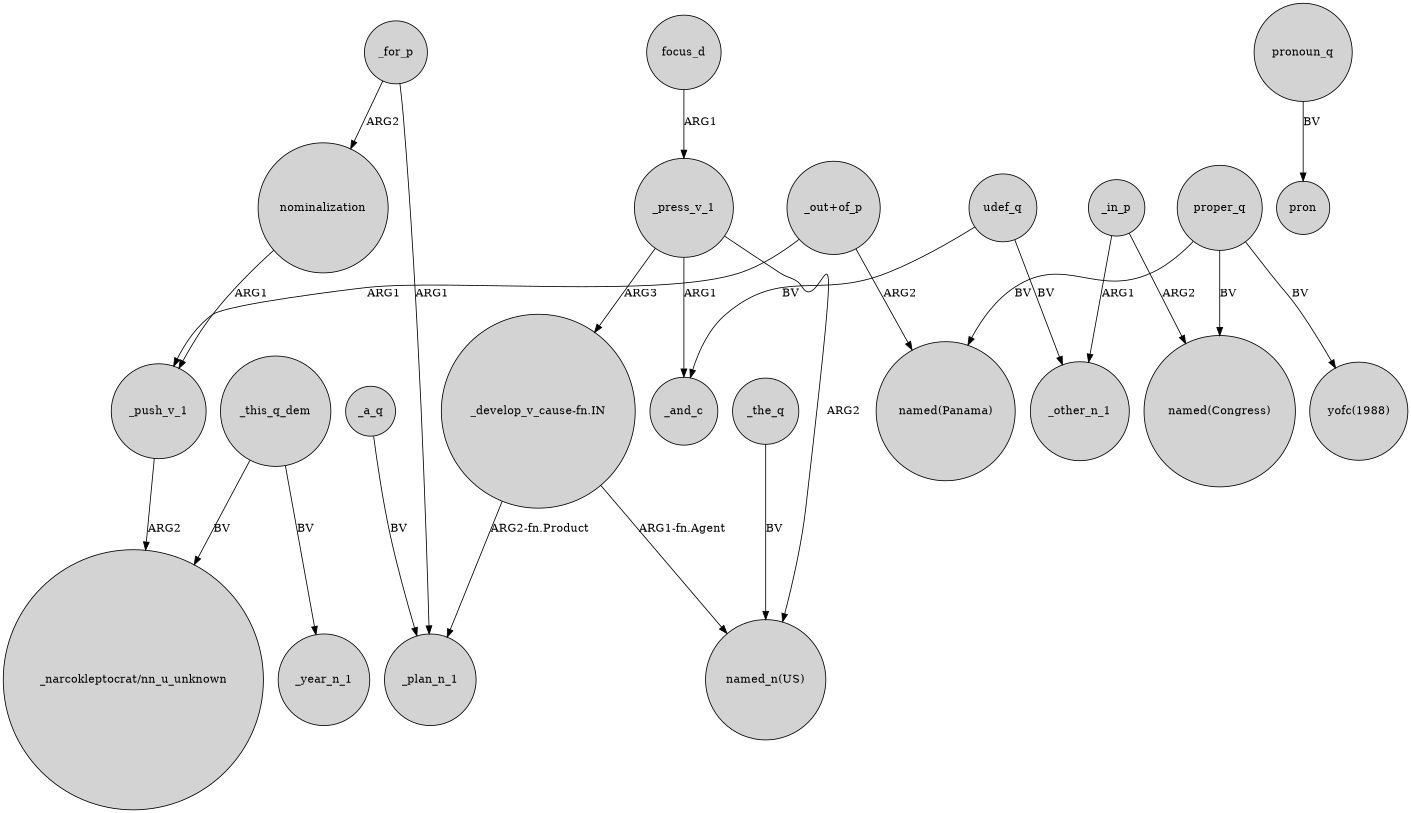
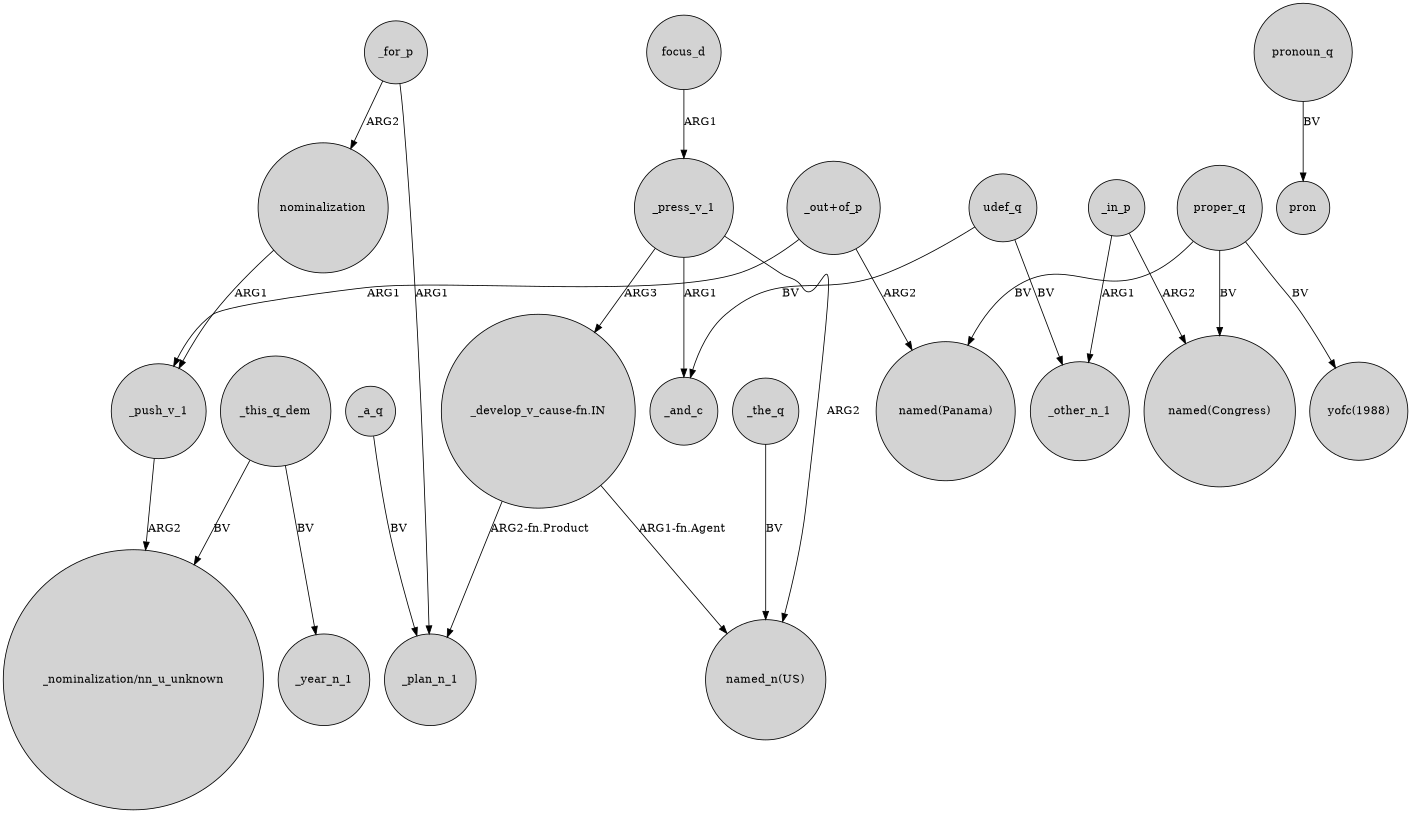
(133, 680) -> (133, 680)
